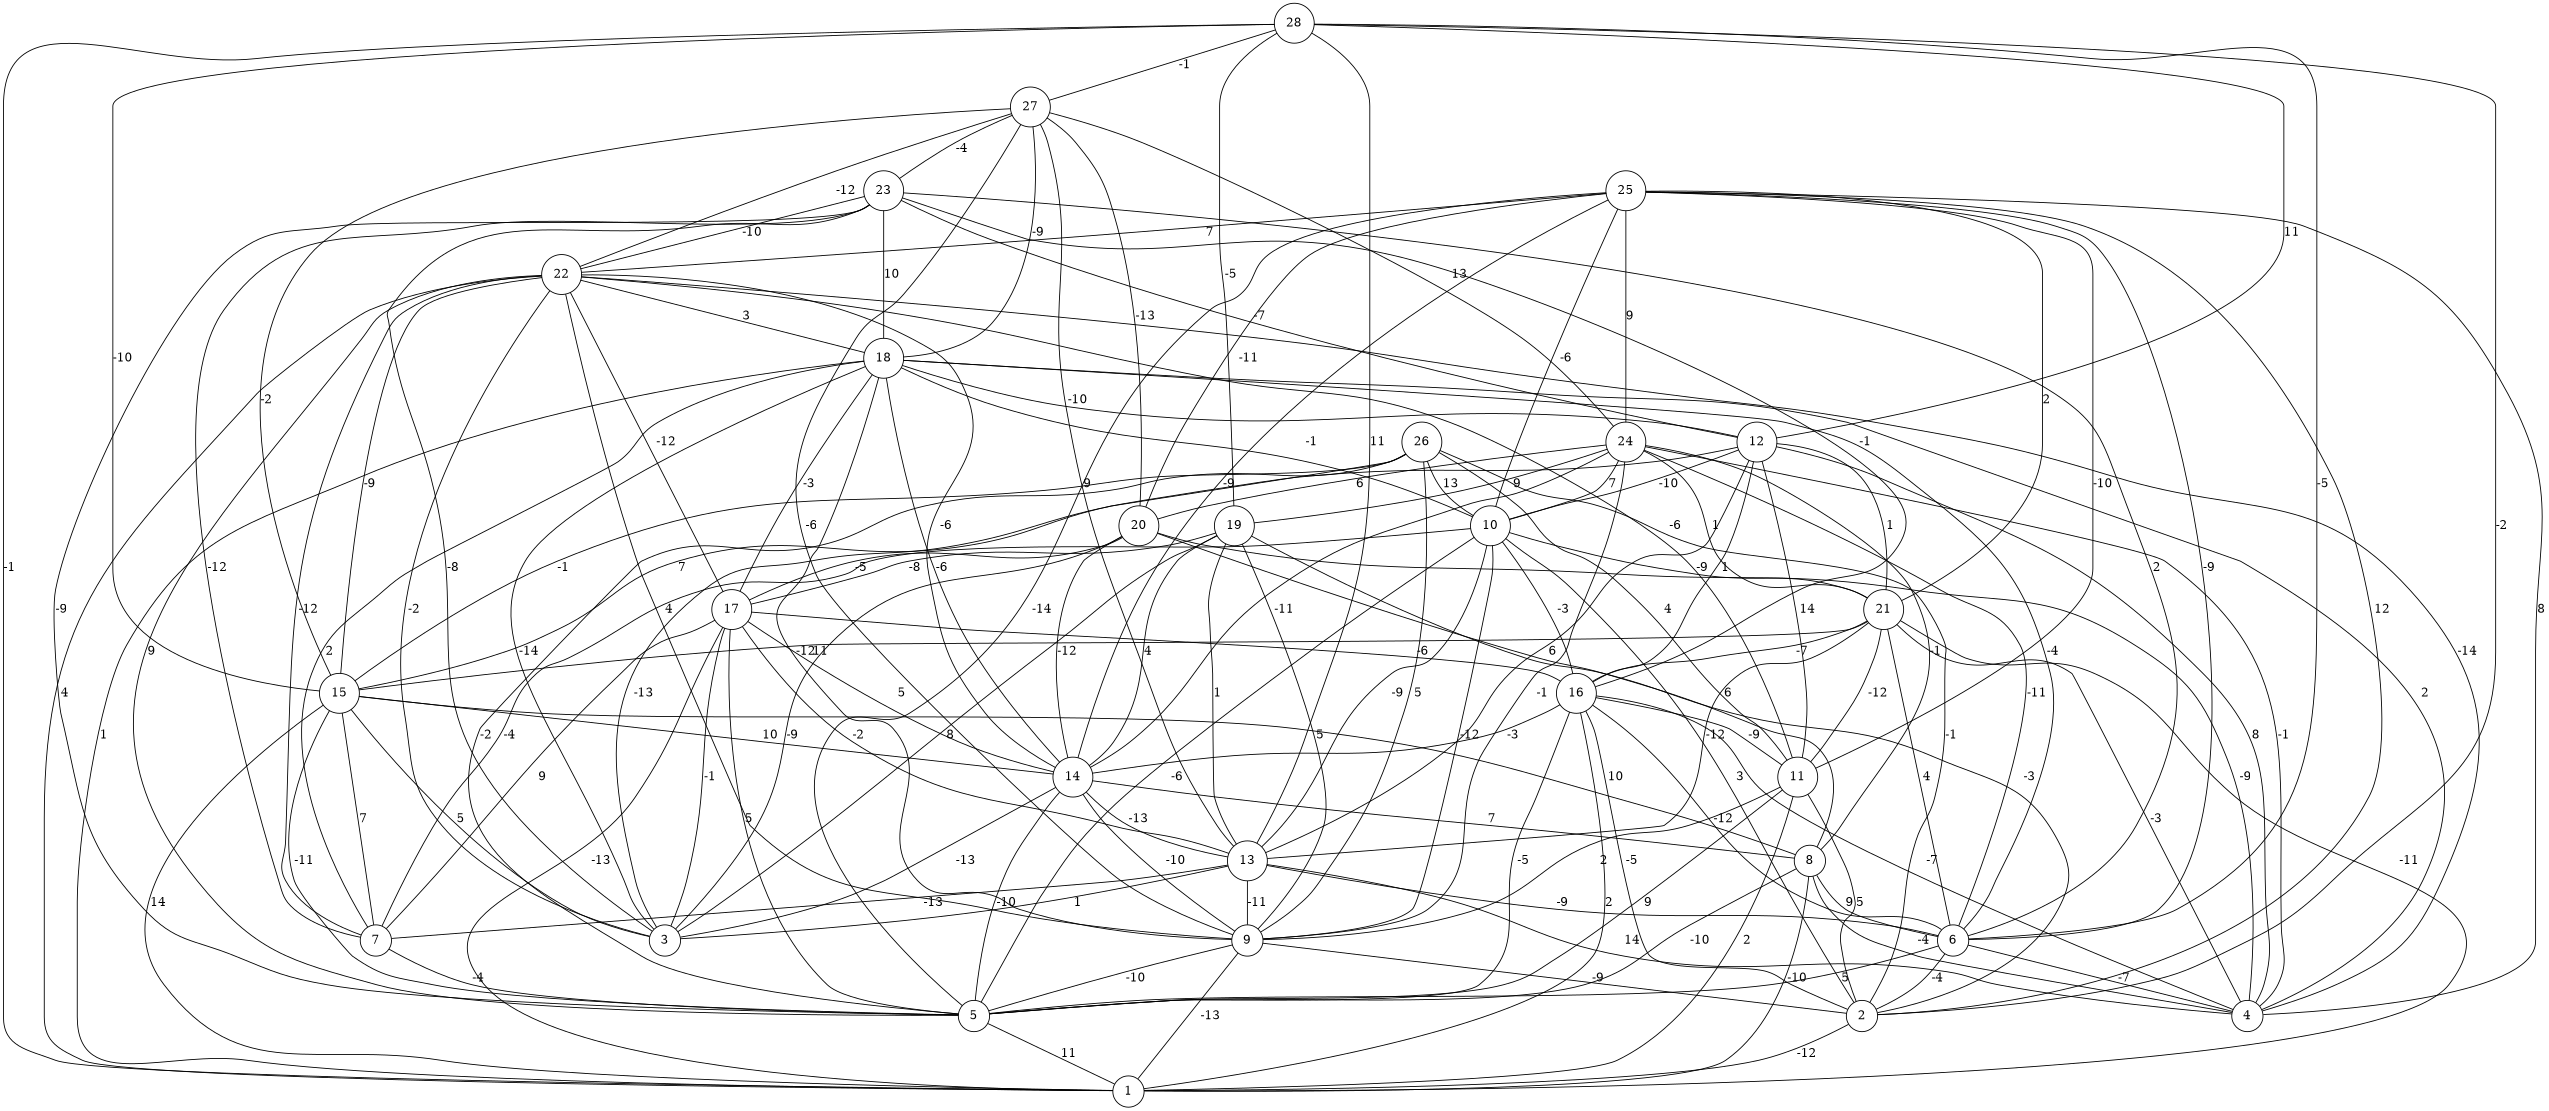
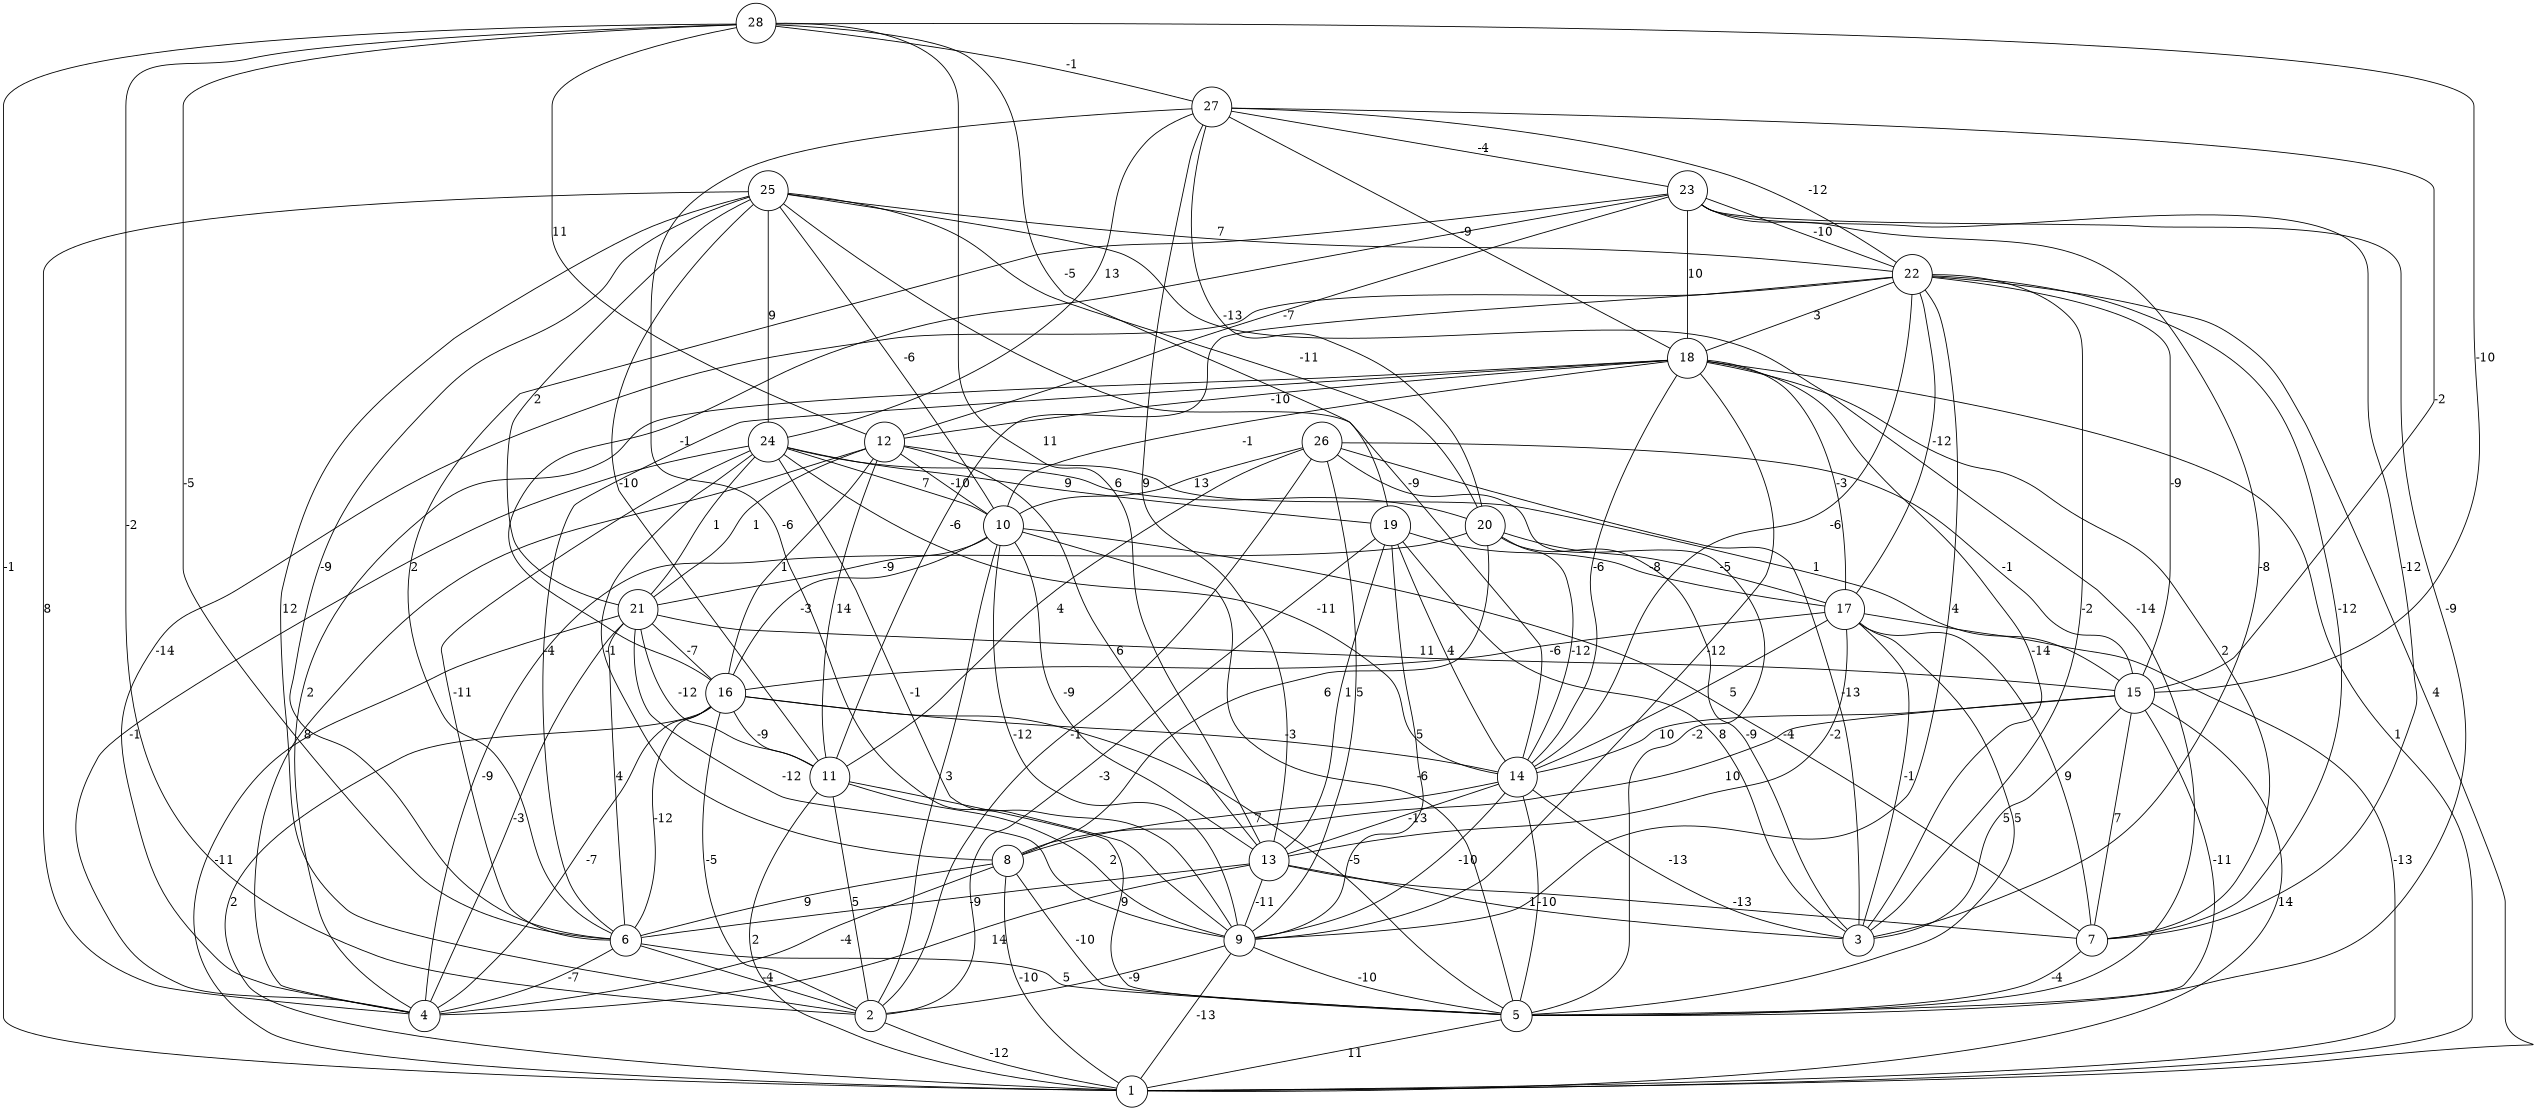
(682, 568) -> (1817, 568)
(1606, 832) -> (898, 816)
(189, 868) -> none
